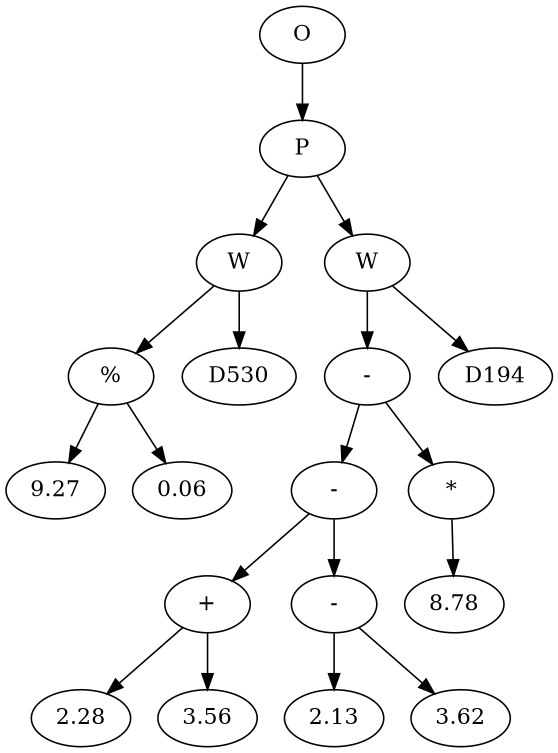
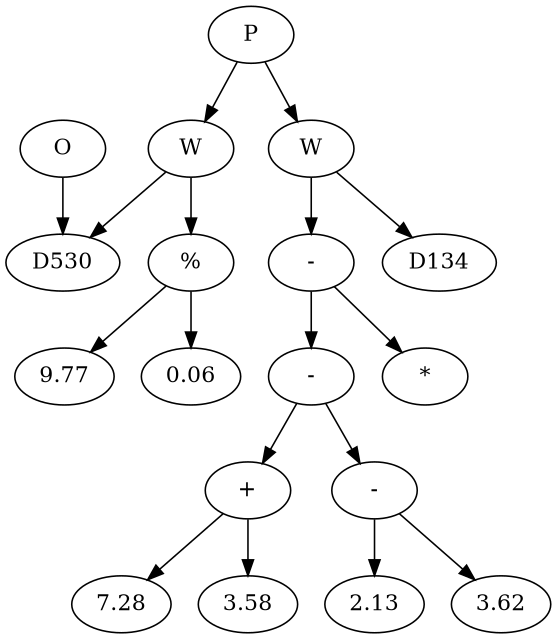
(302, 84) -> (63, 198)
(495, 377) -> (439, 263)
(56, 490) -> (64, 377)
(454, 604) -> none
(81, 718) -> (121, 604)
(208, 718) -> (248, 604)
